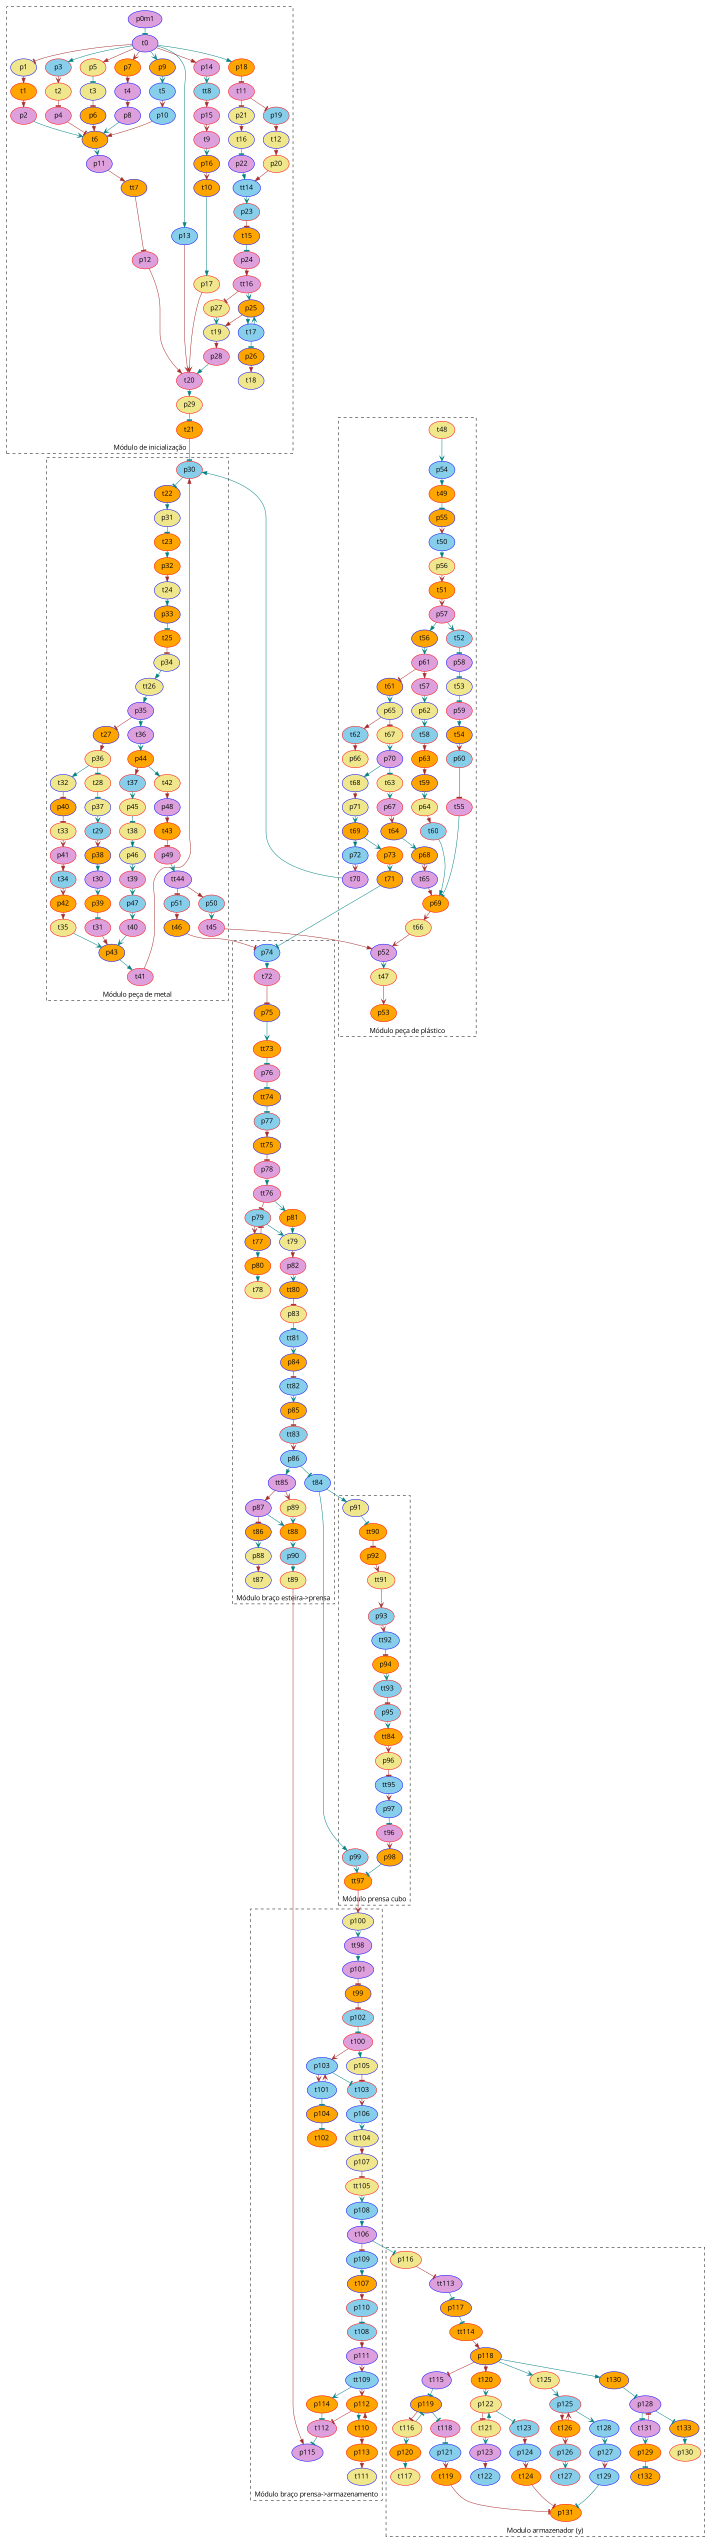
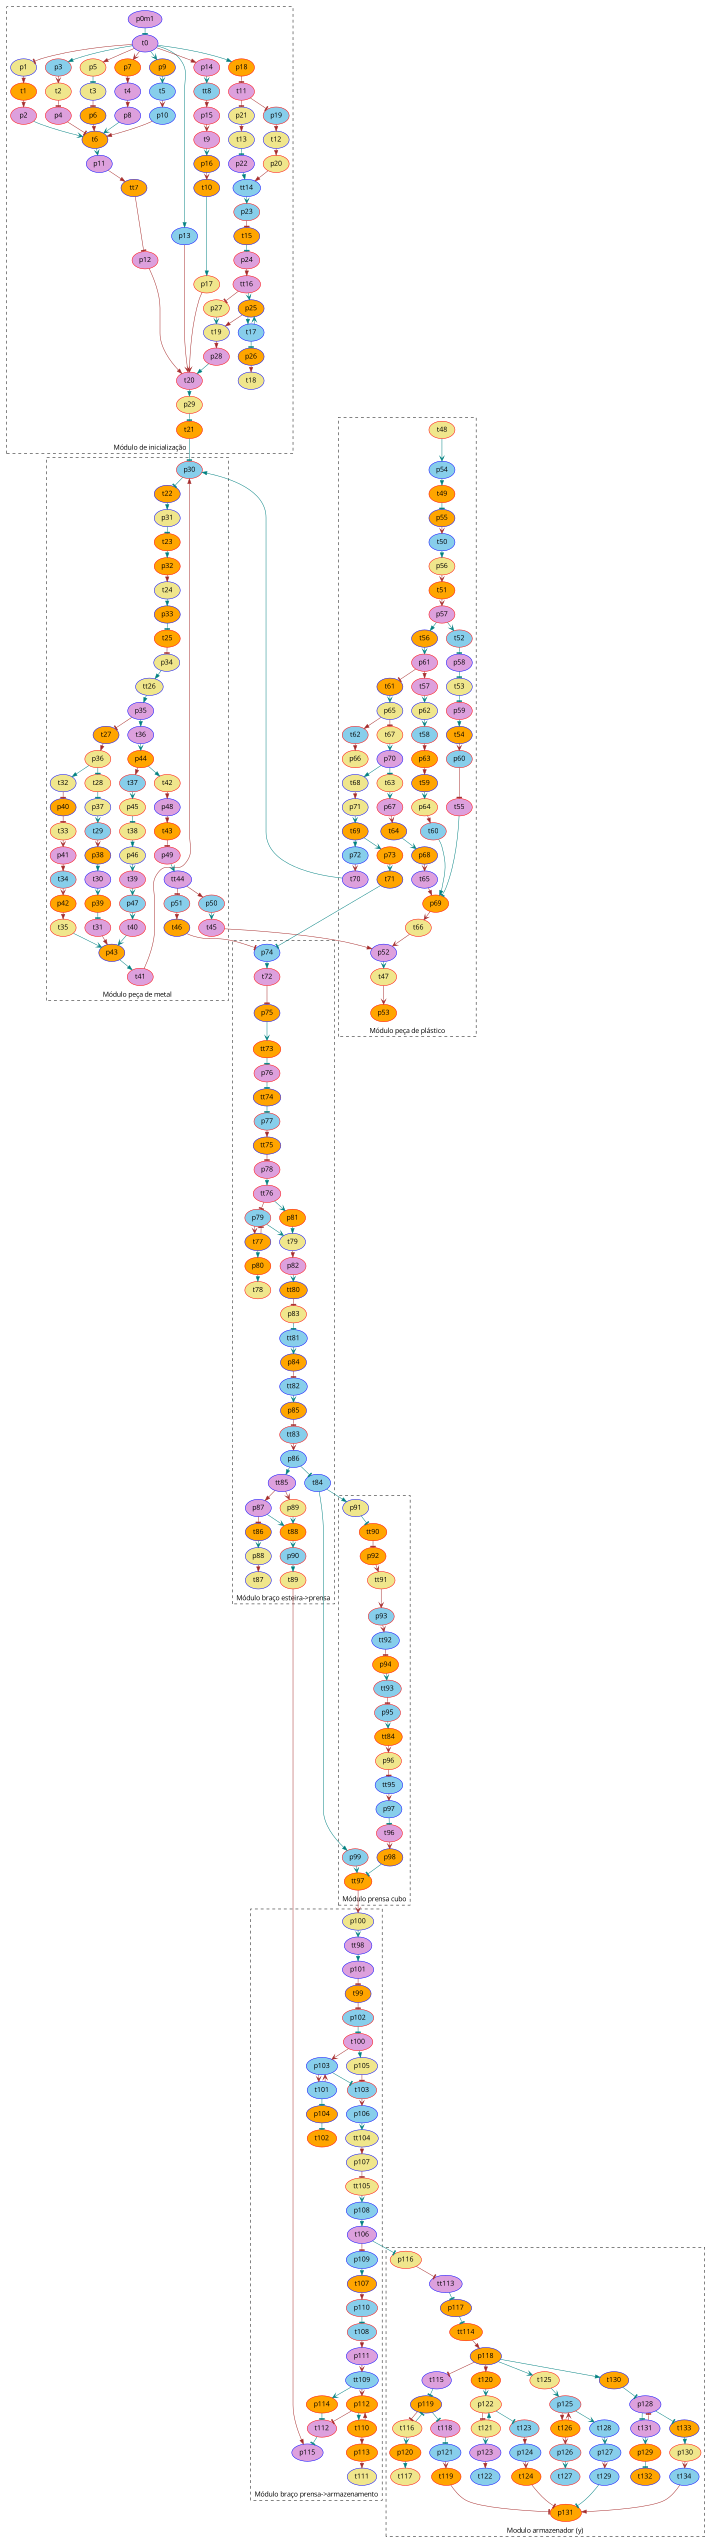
(241, 140) -> (241, 140)
none -> (684, 2477)
